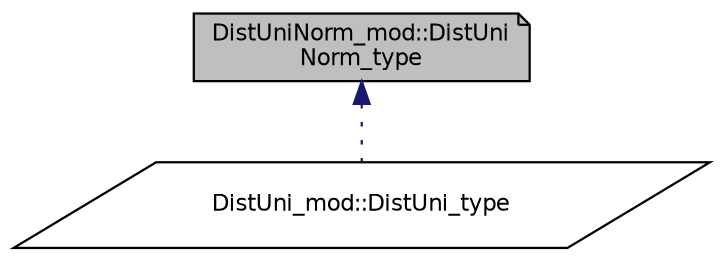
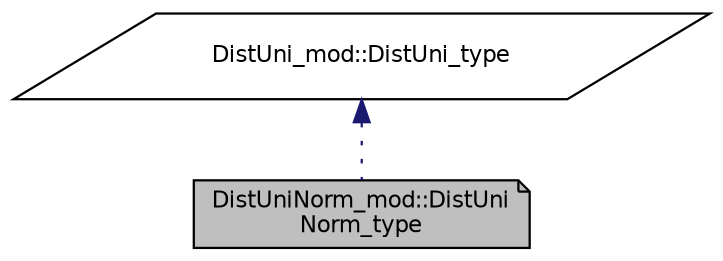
(362, 133) -> (362, 151)
